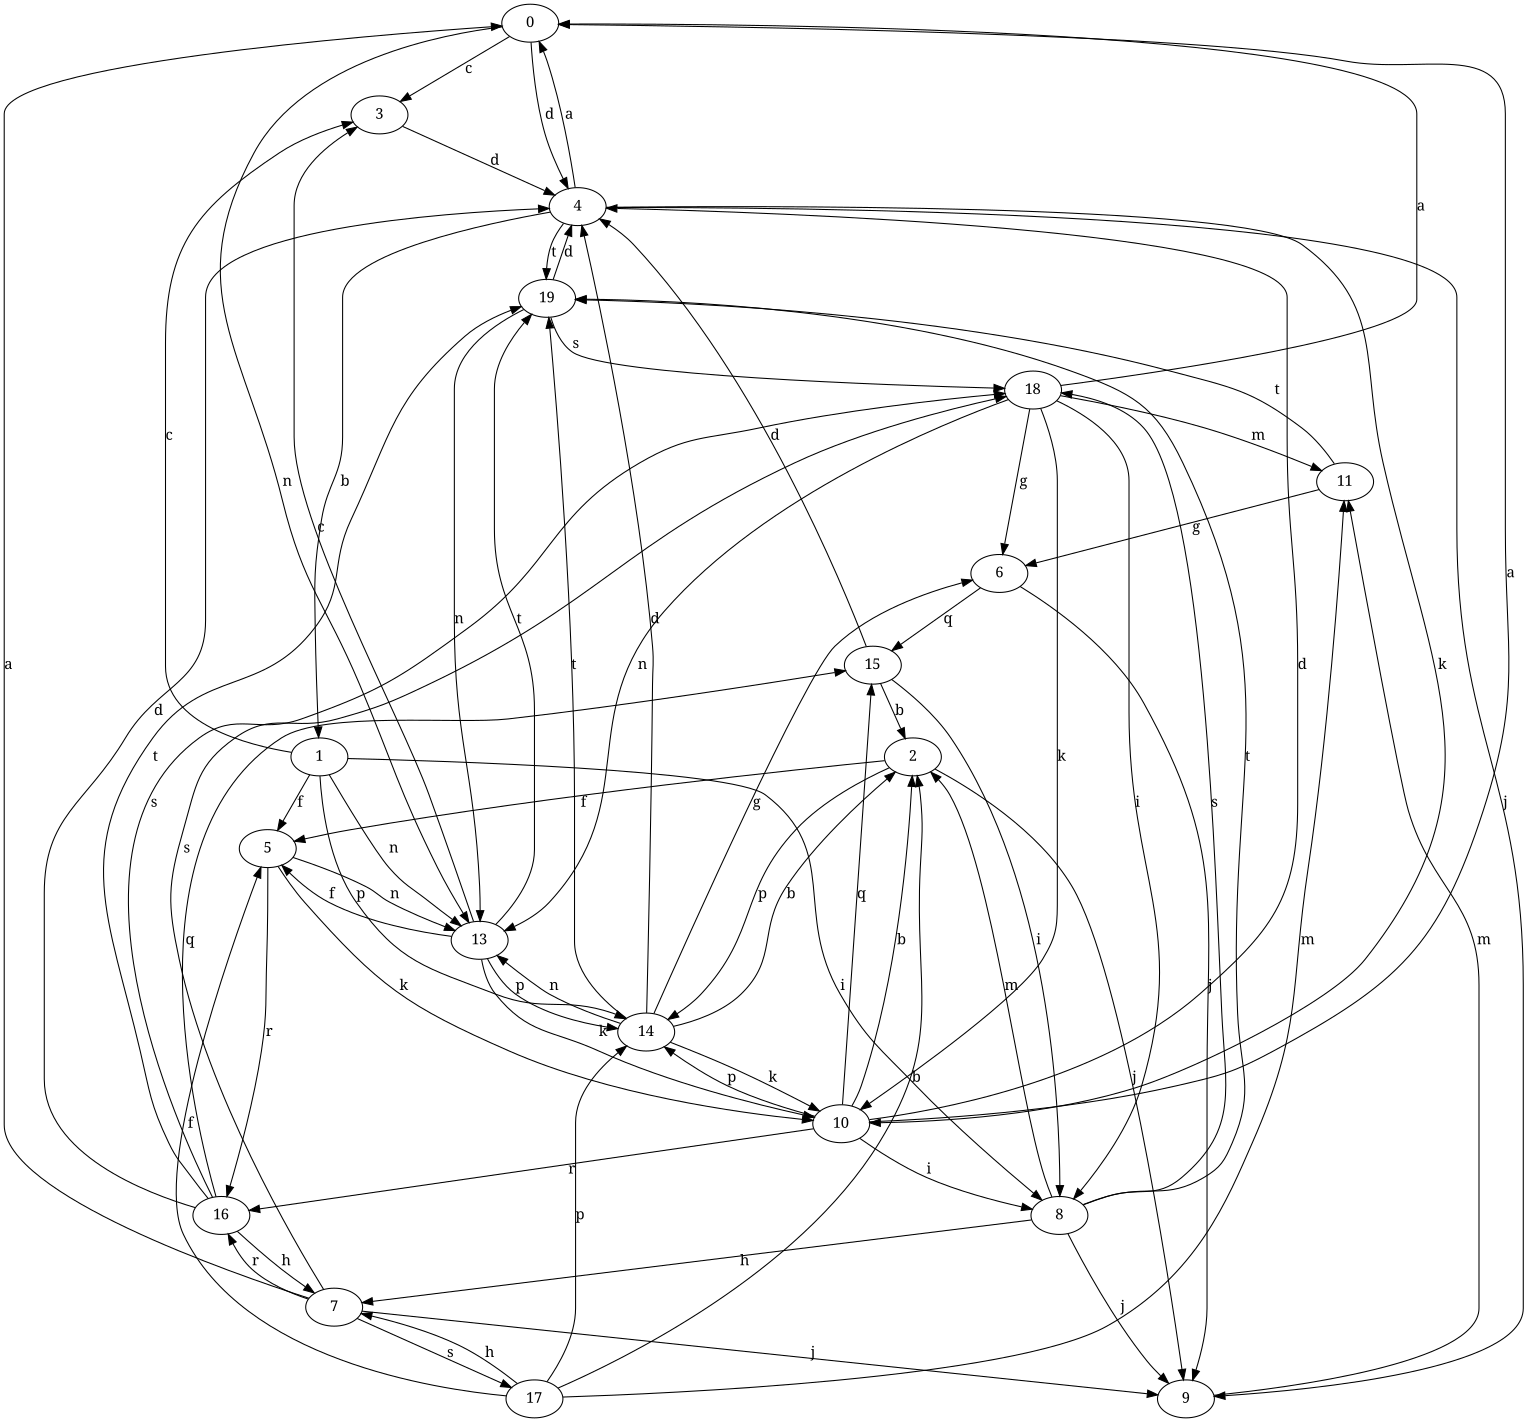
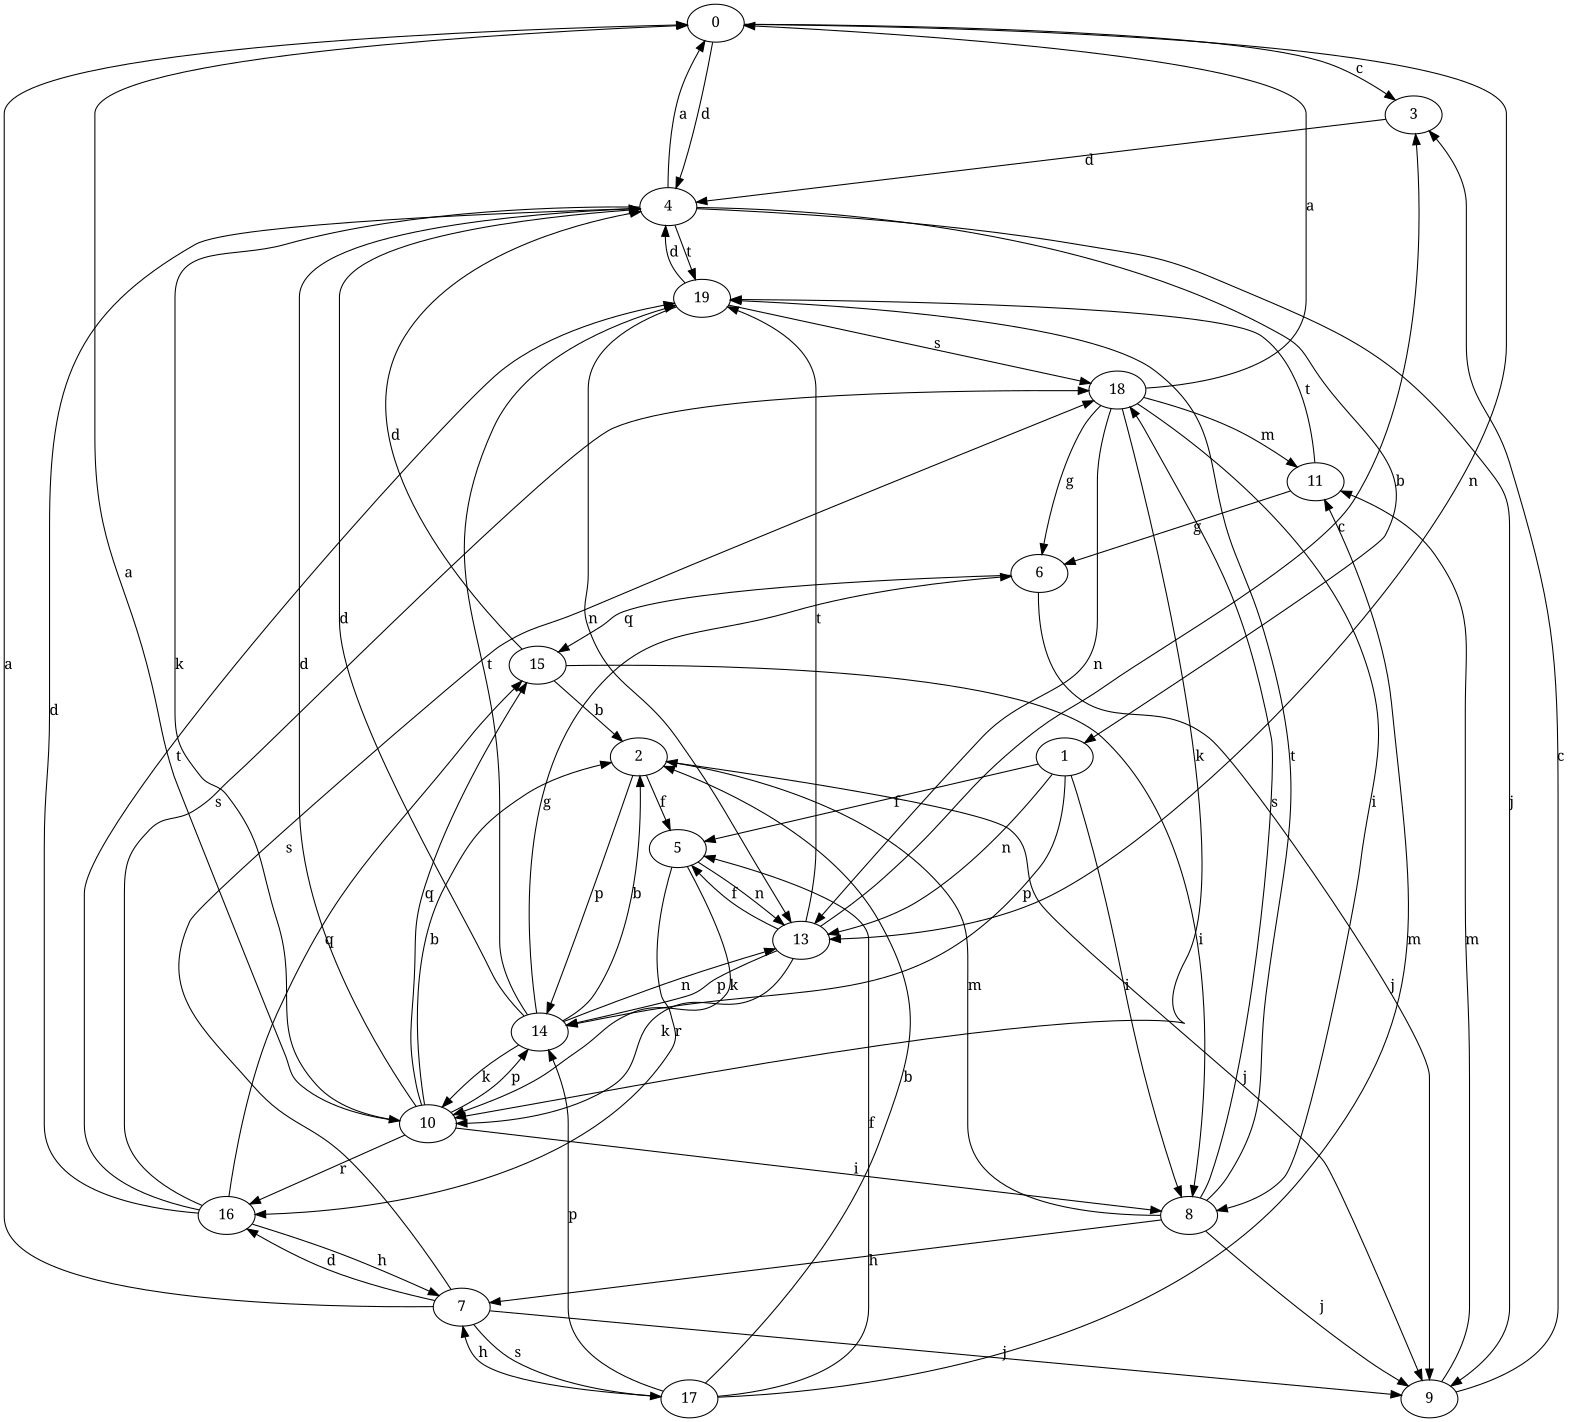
(166, 435) -> (1558, 783)
(256, 1261) -> (332, 1261)
